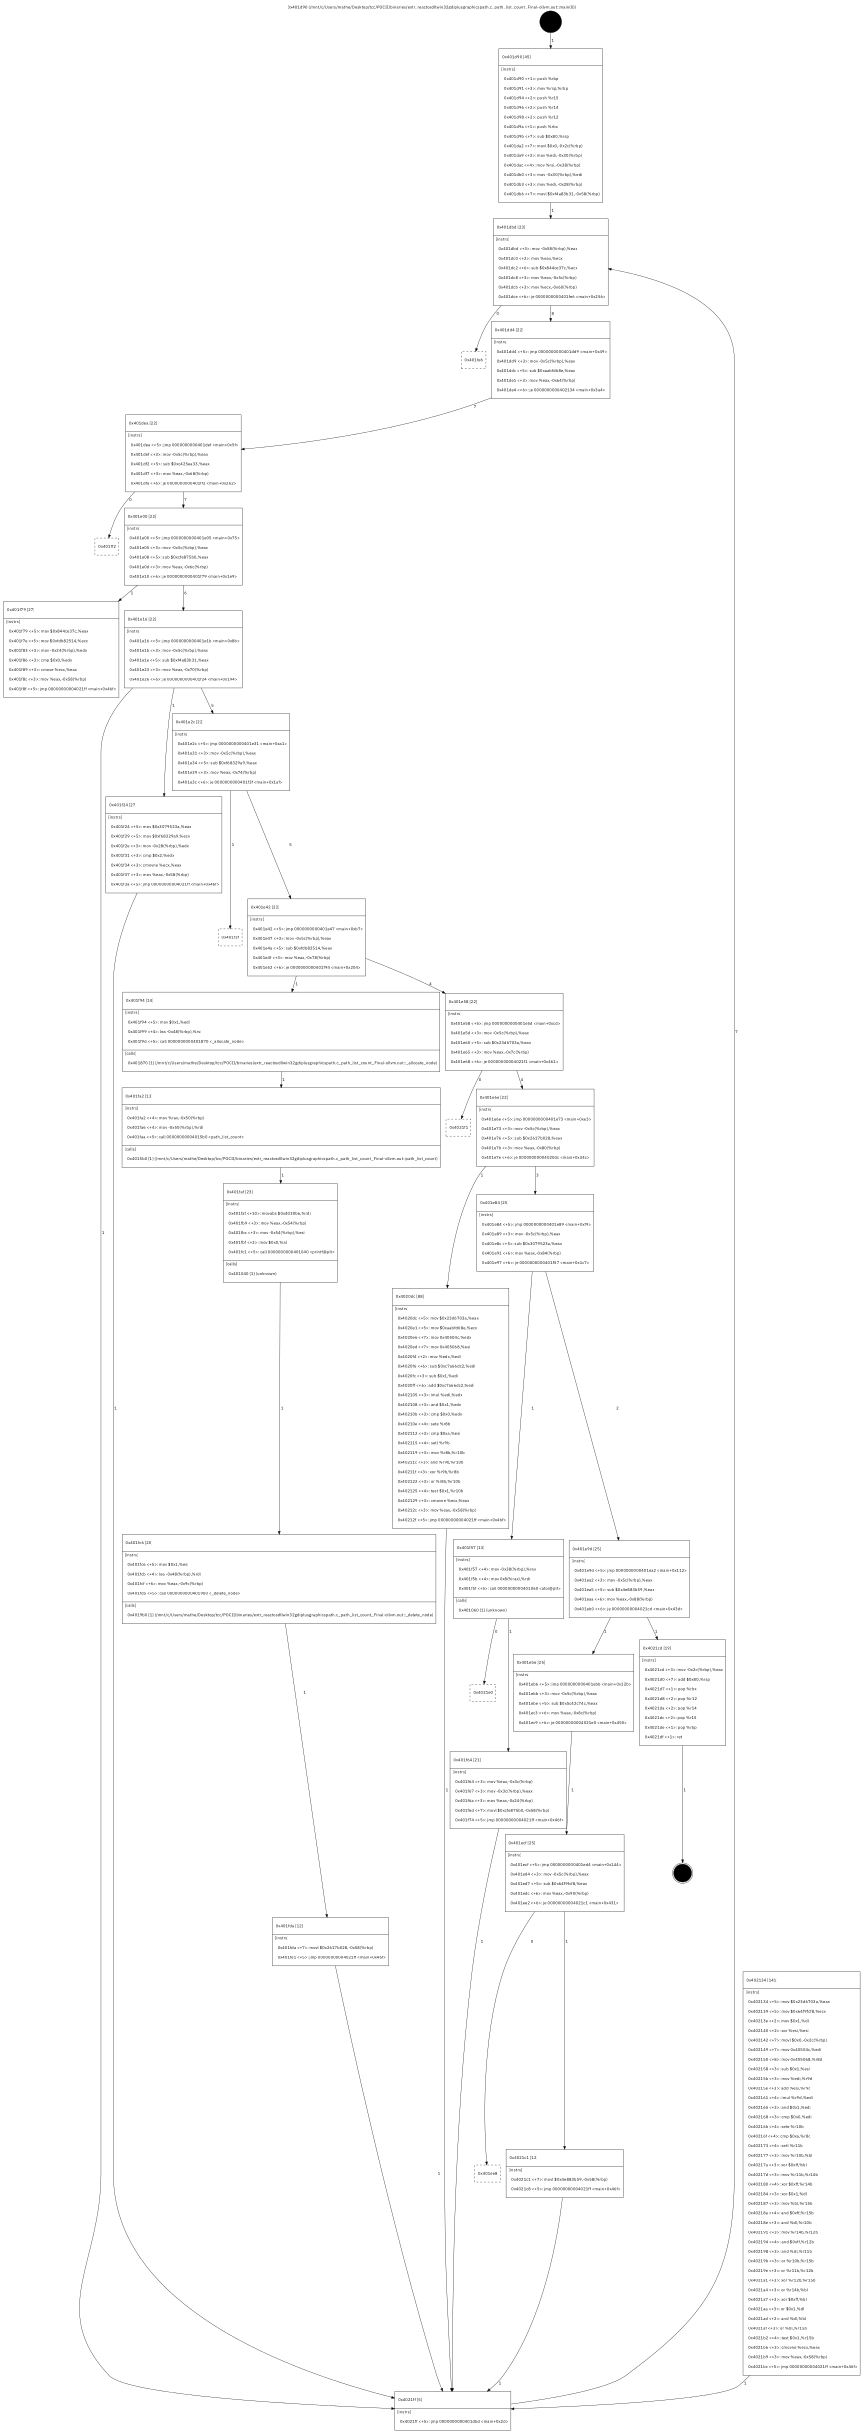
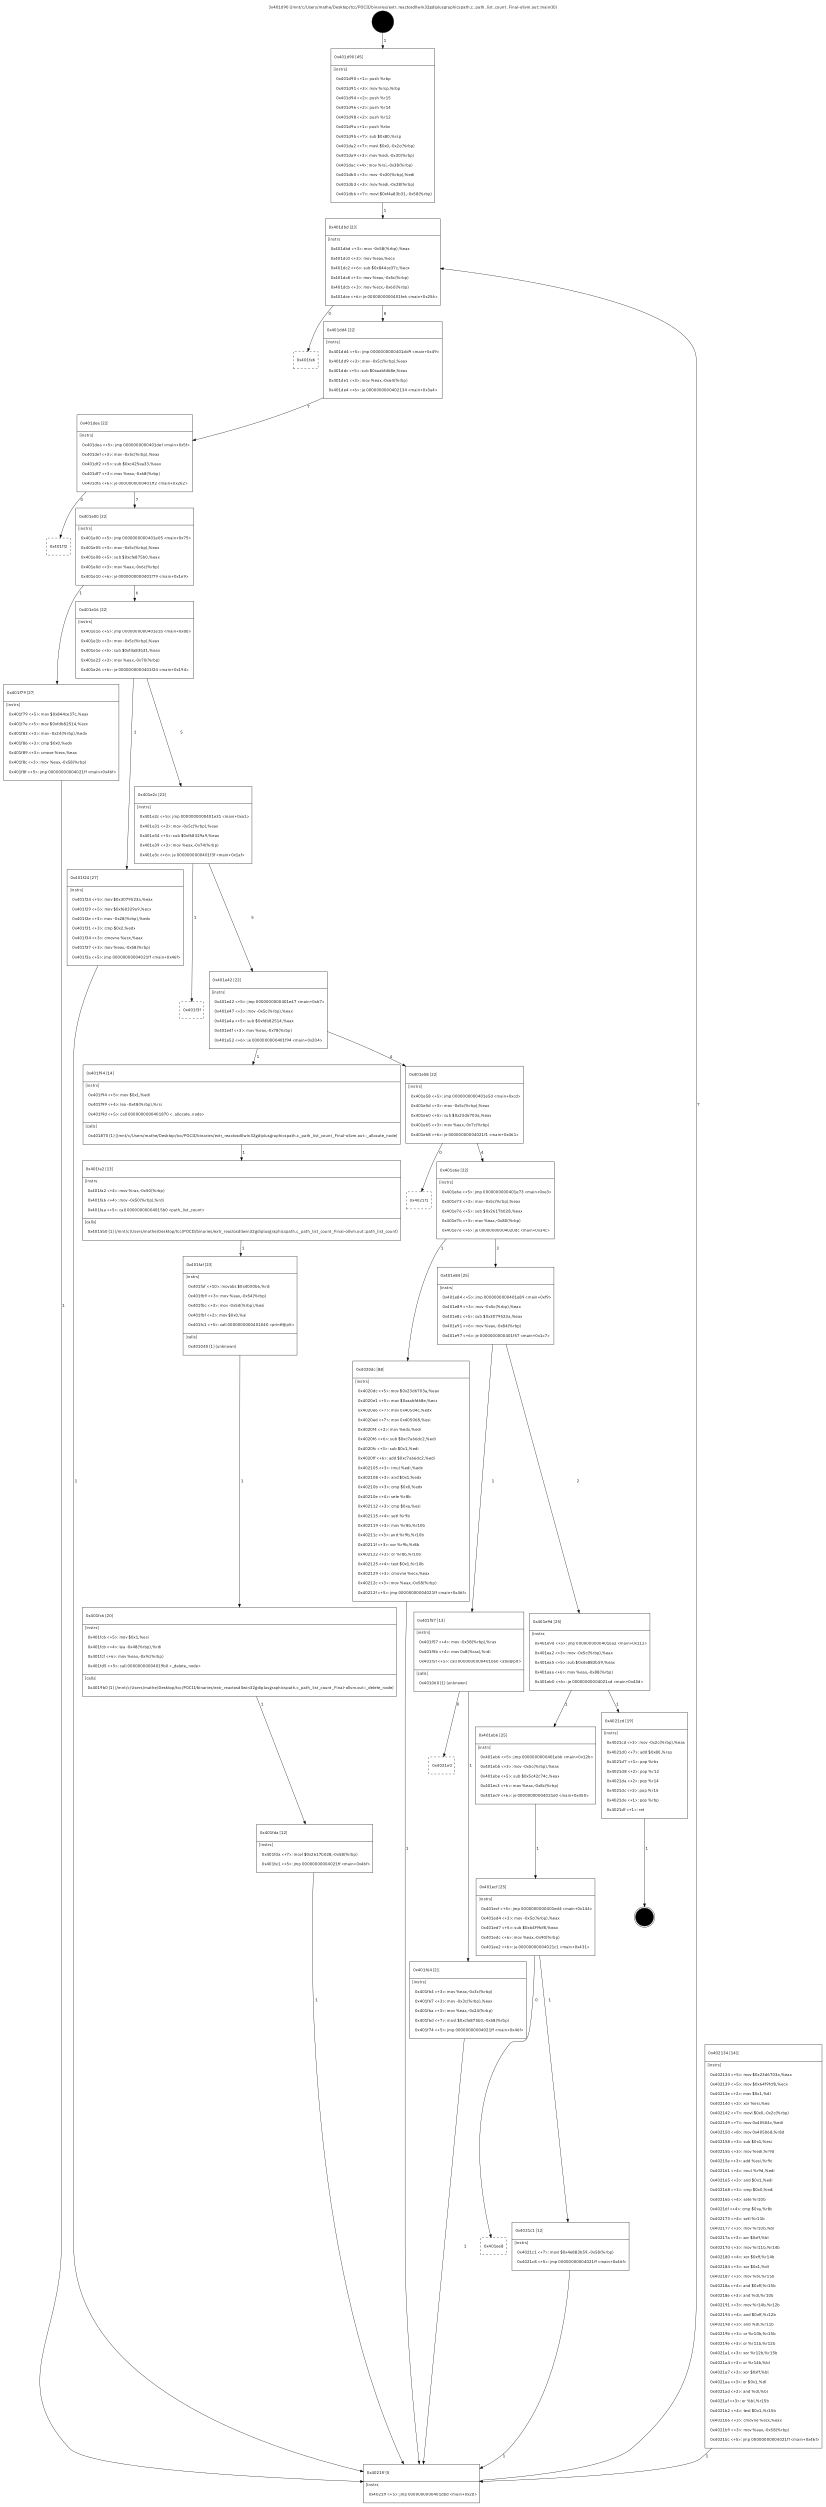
(101, 1675) -> (61, 1767)
